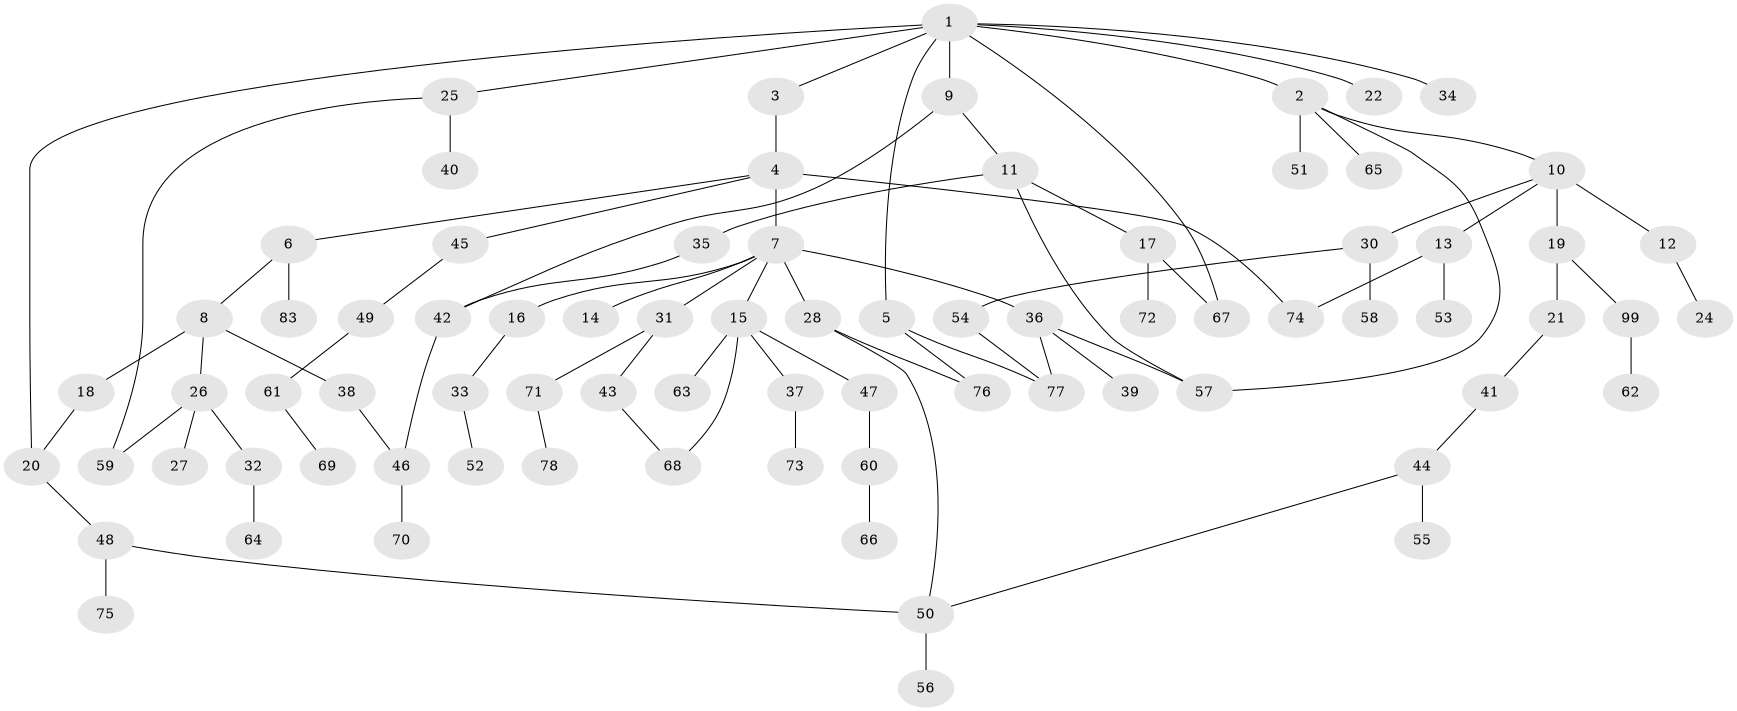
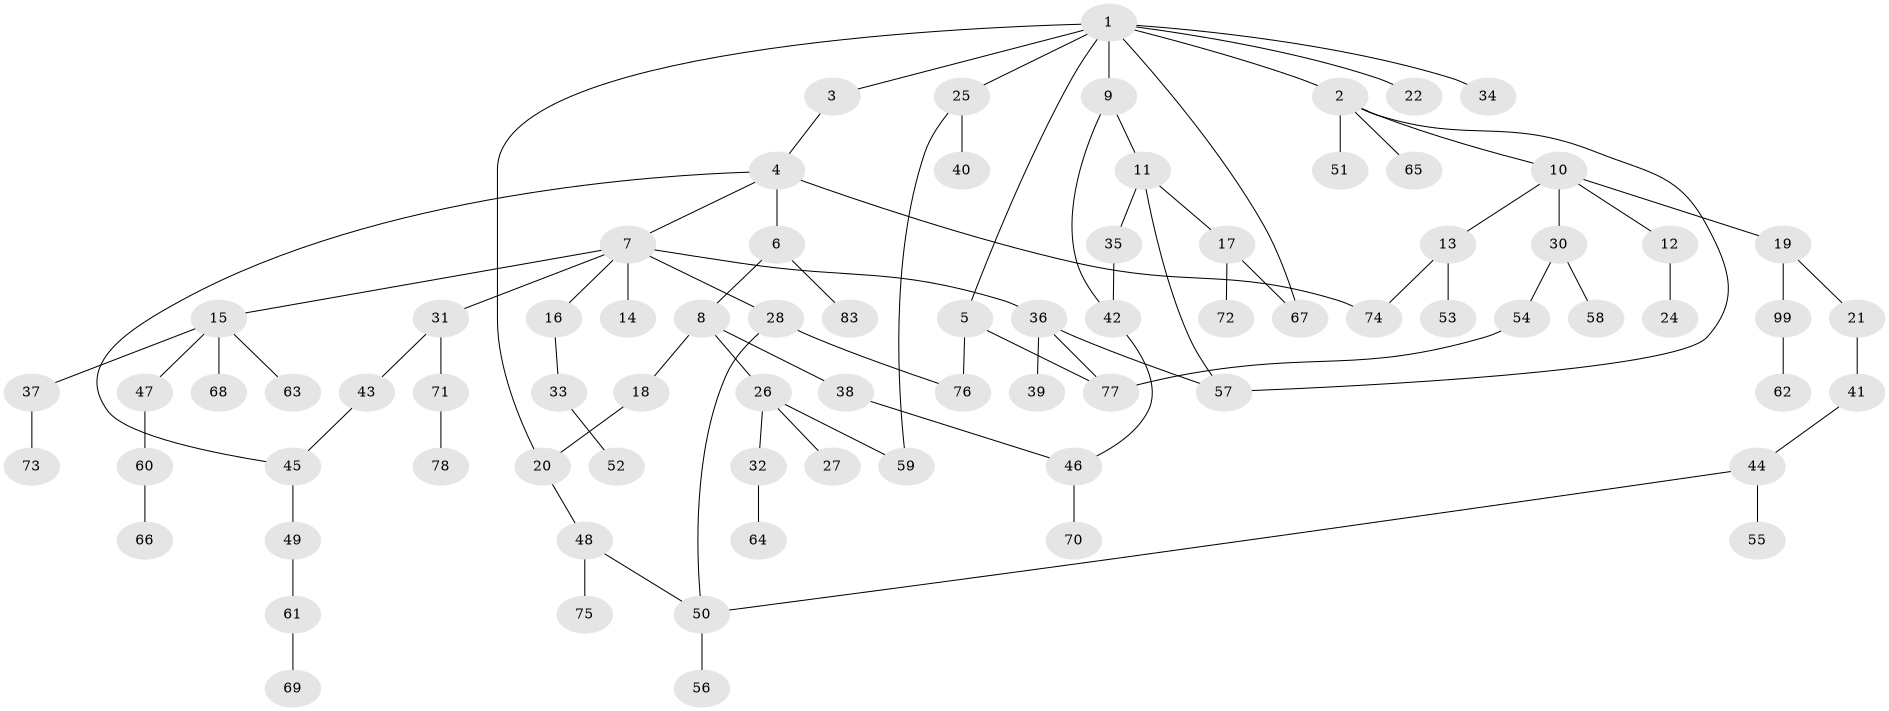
(641, 430) -> (330, 430)
